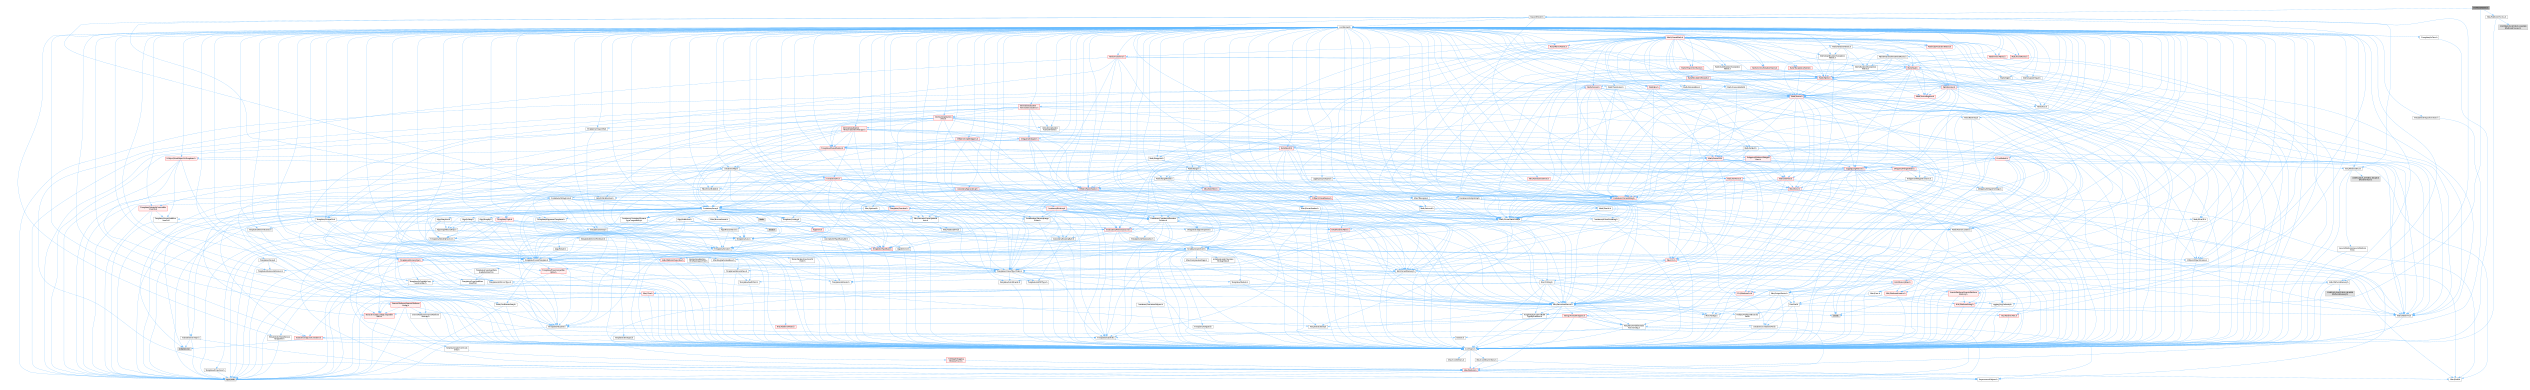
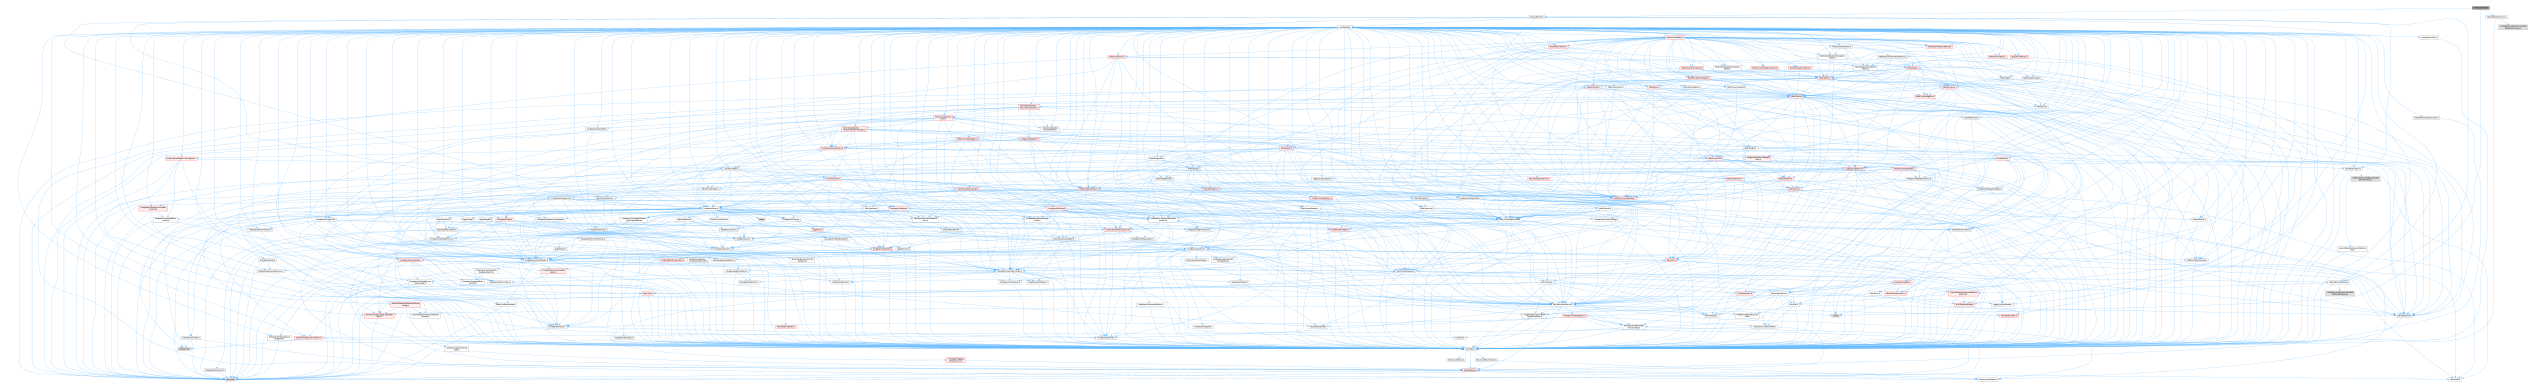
(772, 230) -> none
(802, 260) -> (802, 260)
